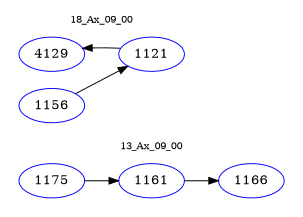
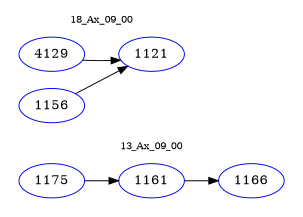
(106, 48) -> (97, 61)
